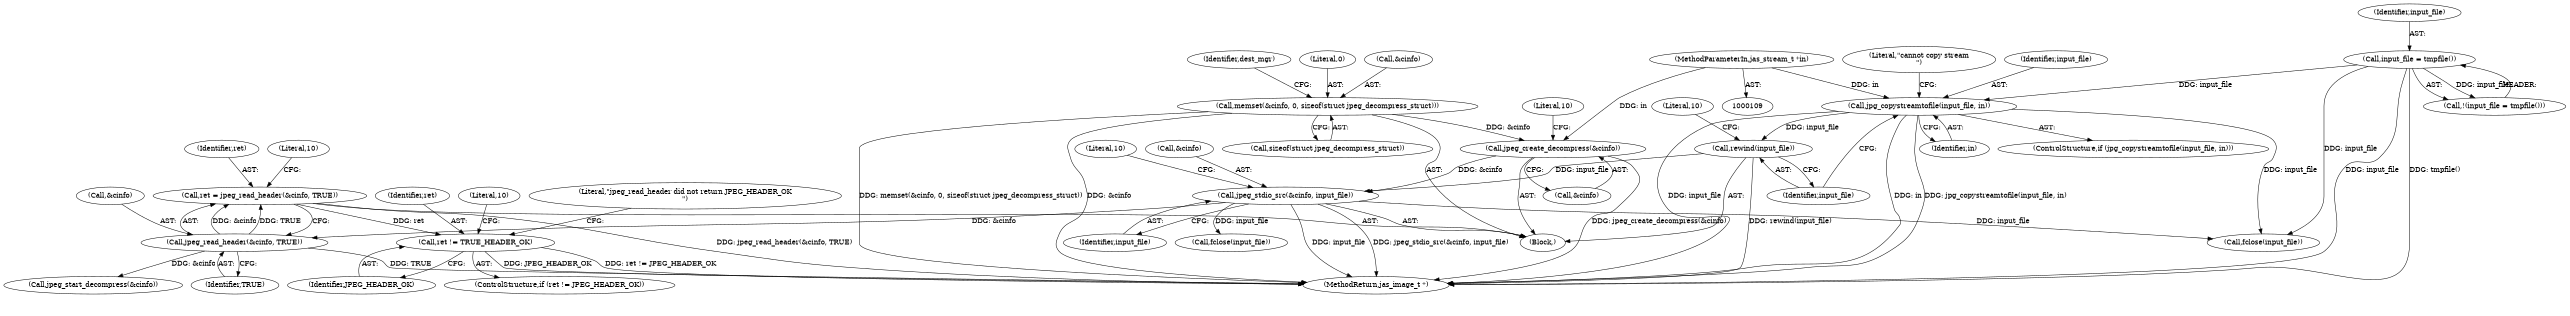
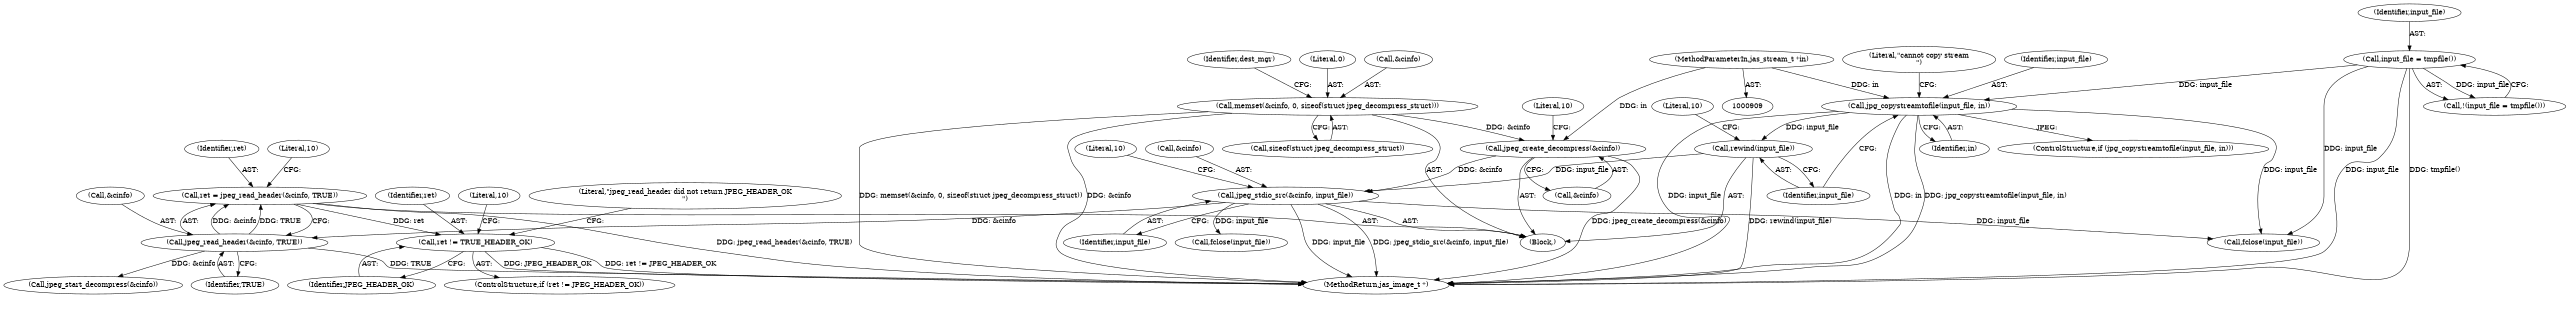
(2521, 85) -> (2521, 85)
(1748, 106) -> (1748, 106)
(2048, 128) -> (2048, 128)
